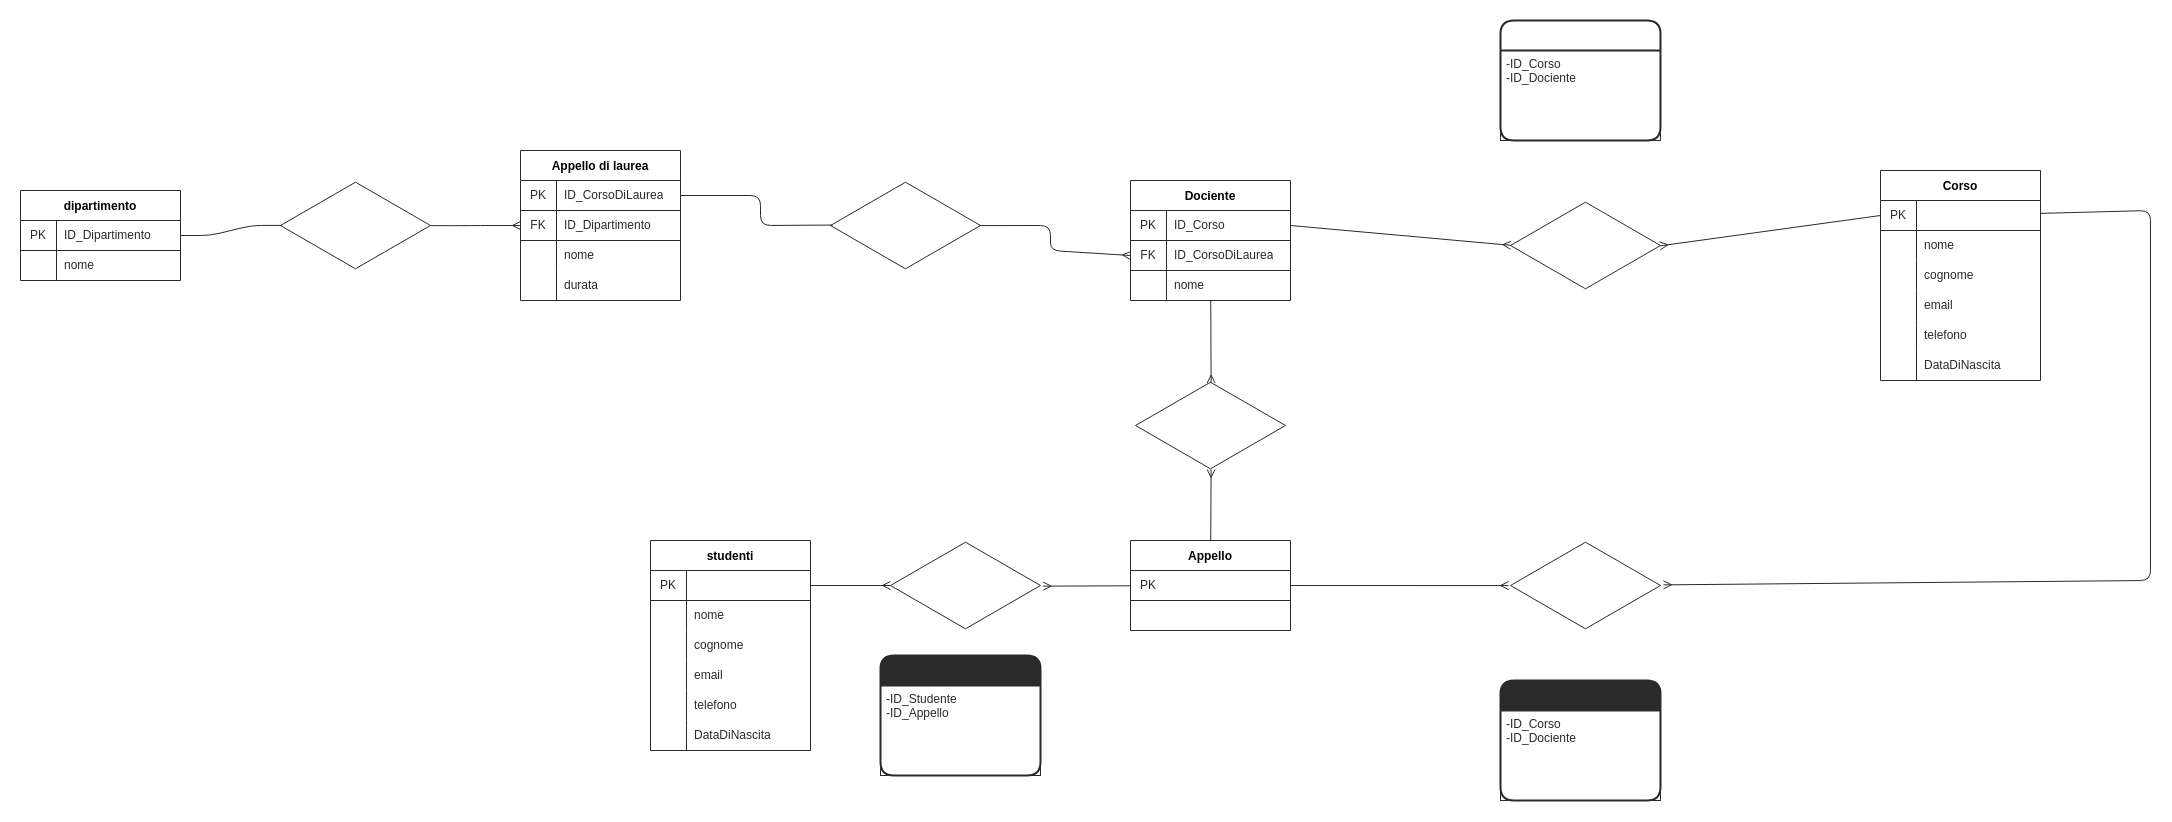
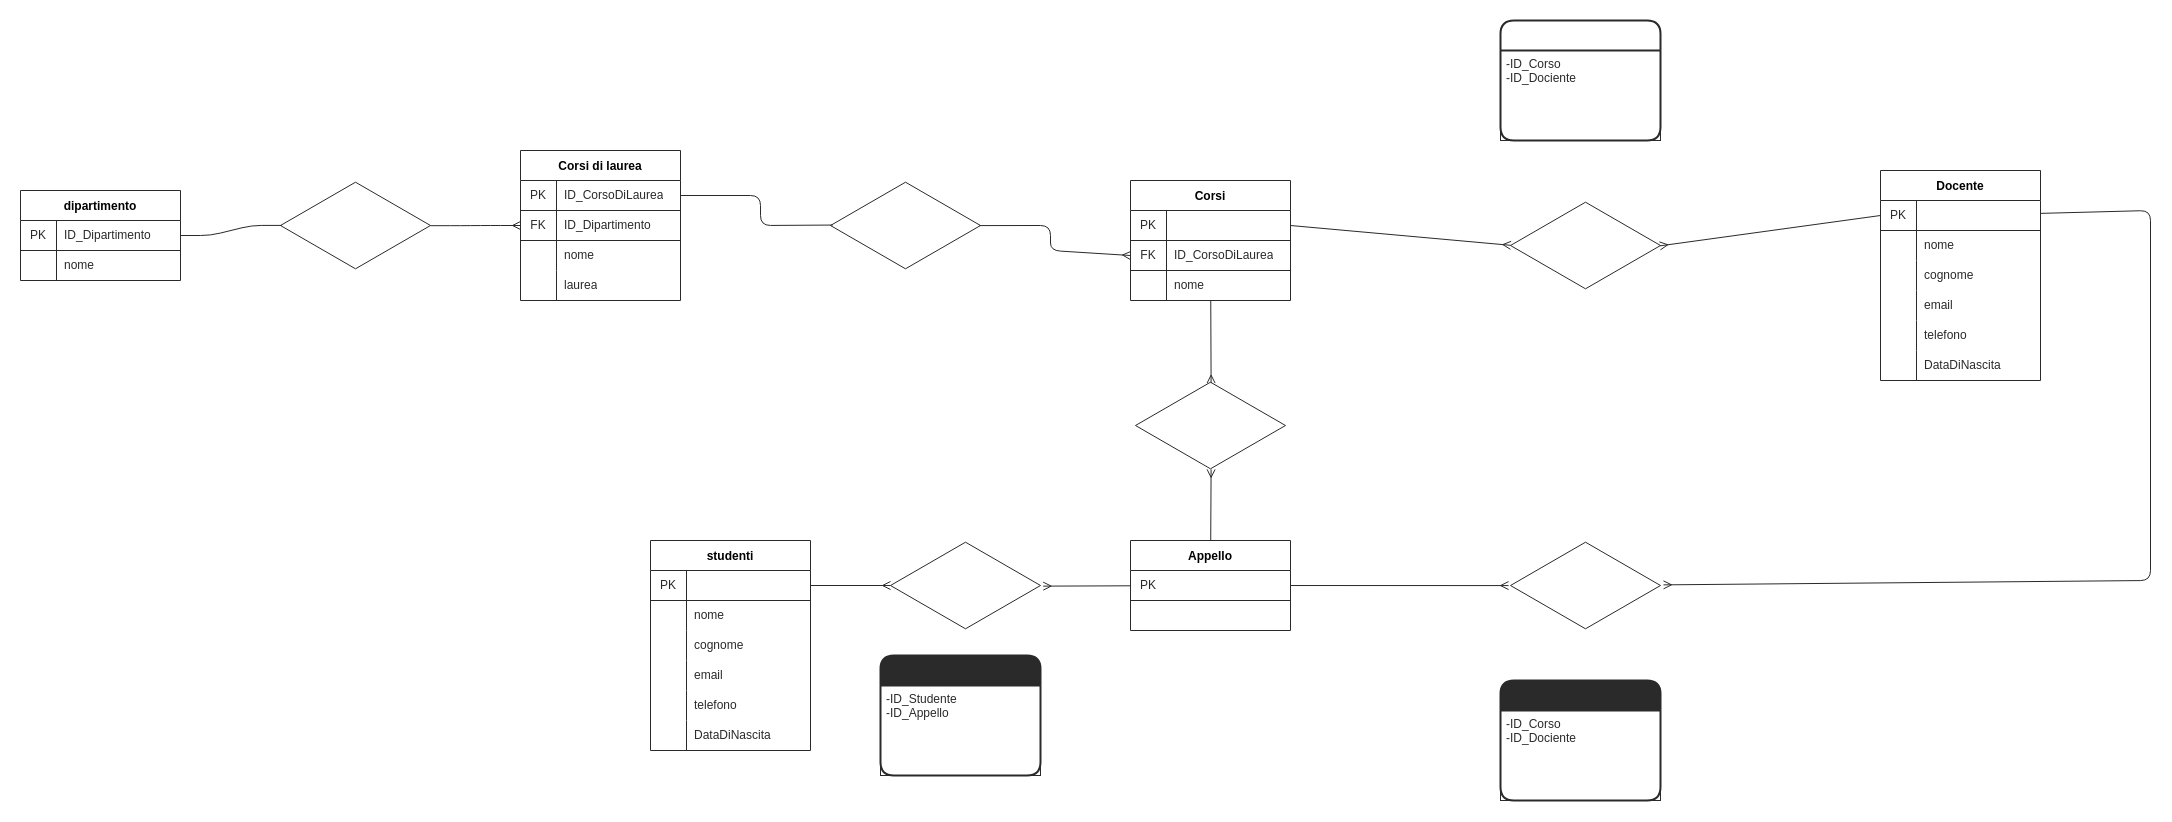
(600, 166) -> (600, 166)
(1960, 186) -> (1960, 186)
(1210, 196) -> (1210, 196)
(1229, 226) -> none
(585, 286) -> (583, 286)
